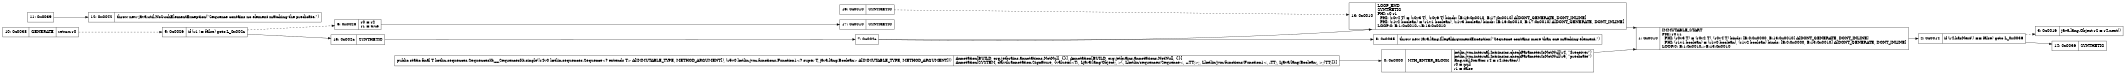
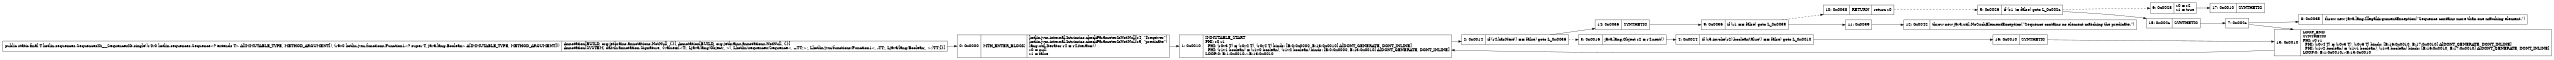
(1120, 12) -> (2159, 41)
none -> (1745, 25)
(43, 32) -> (1860, 10)
none -> (1745, 40)
